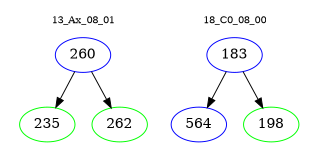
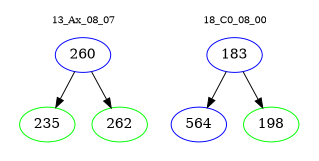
(83, 21) -> (83, 21)
